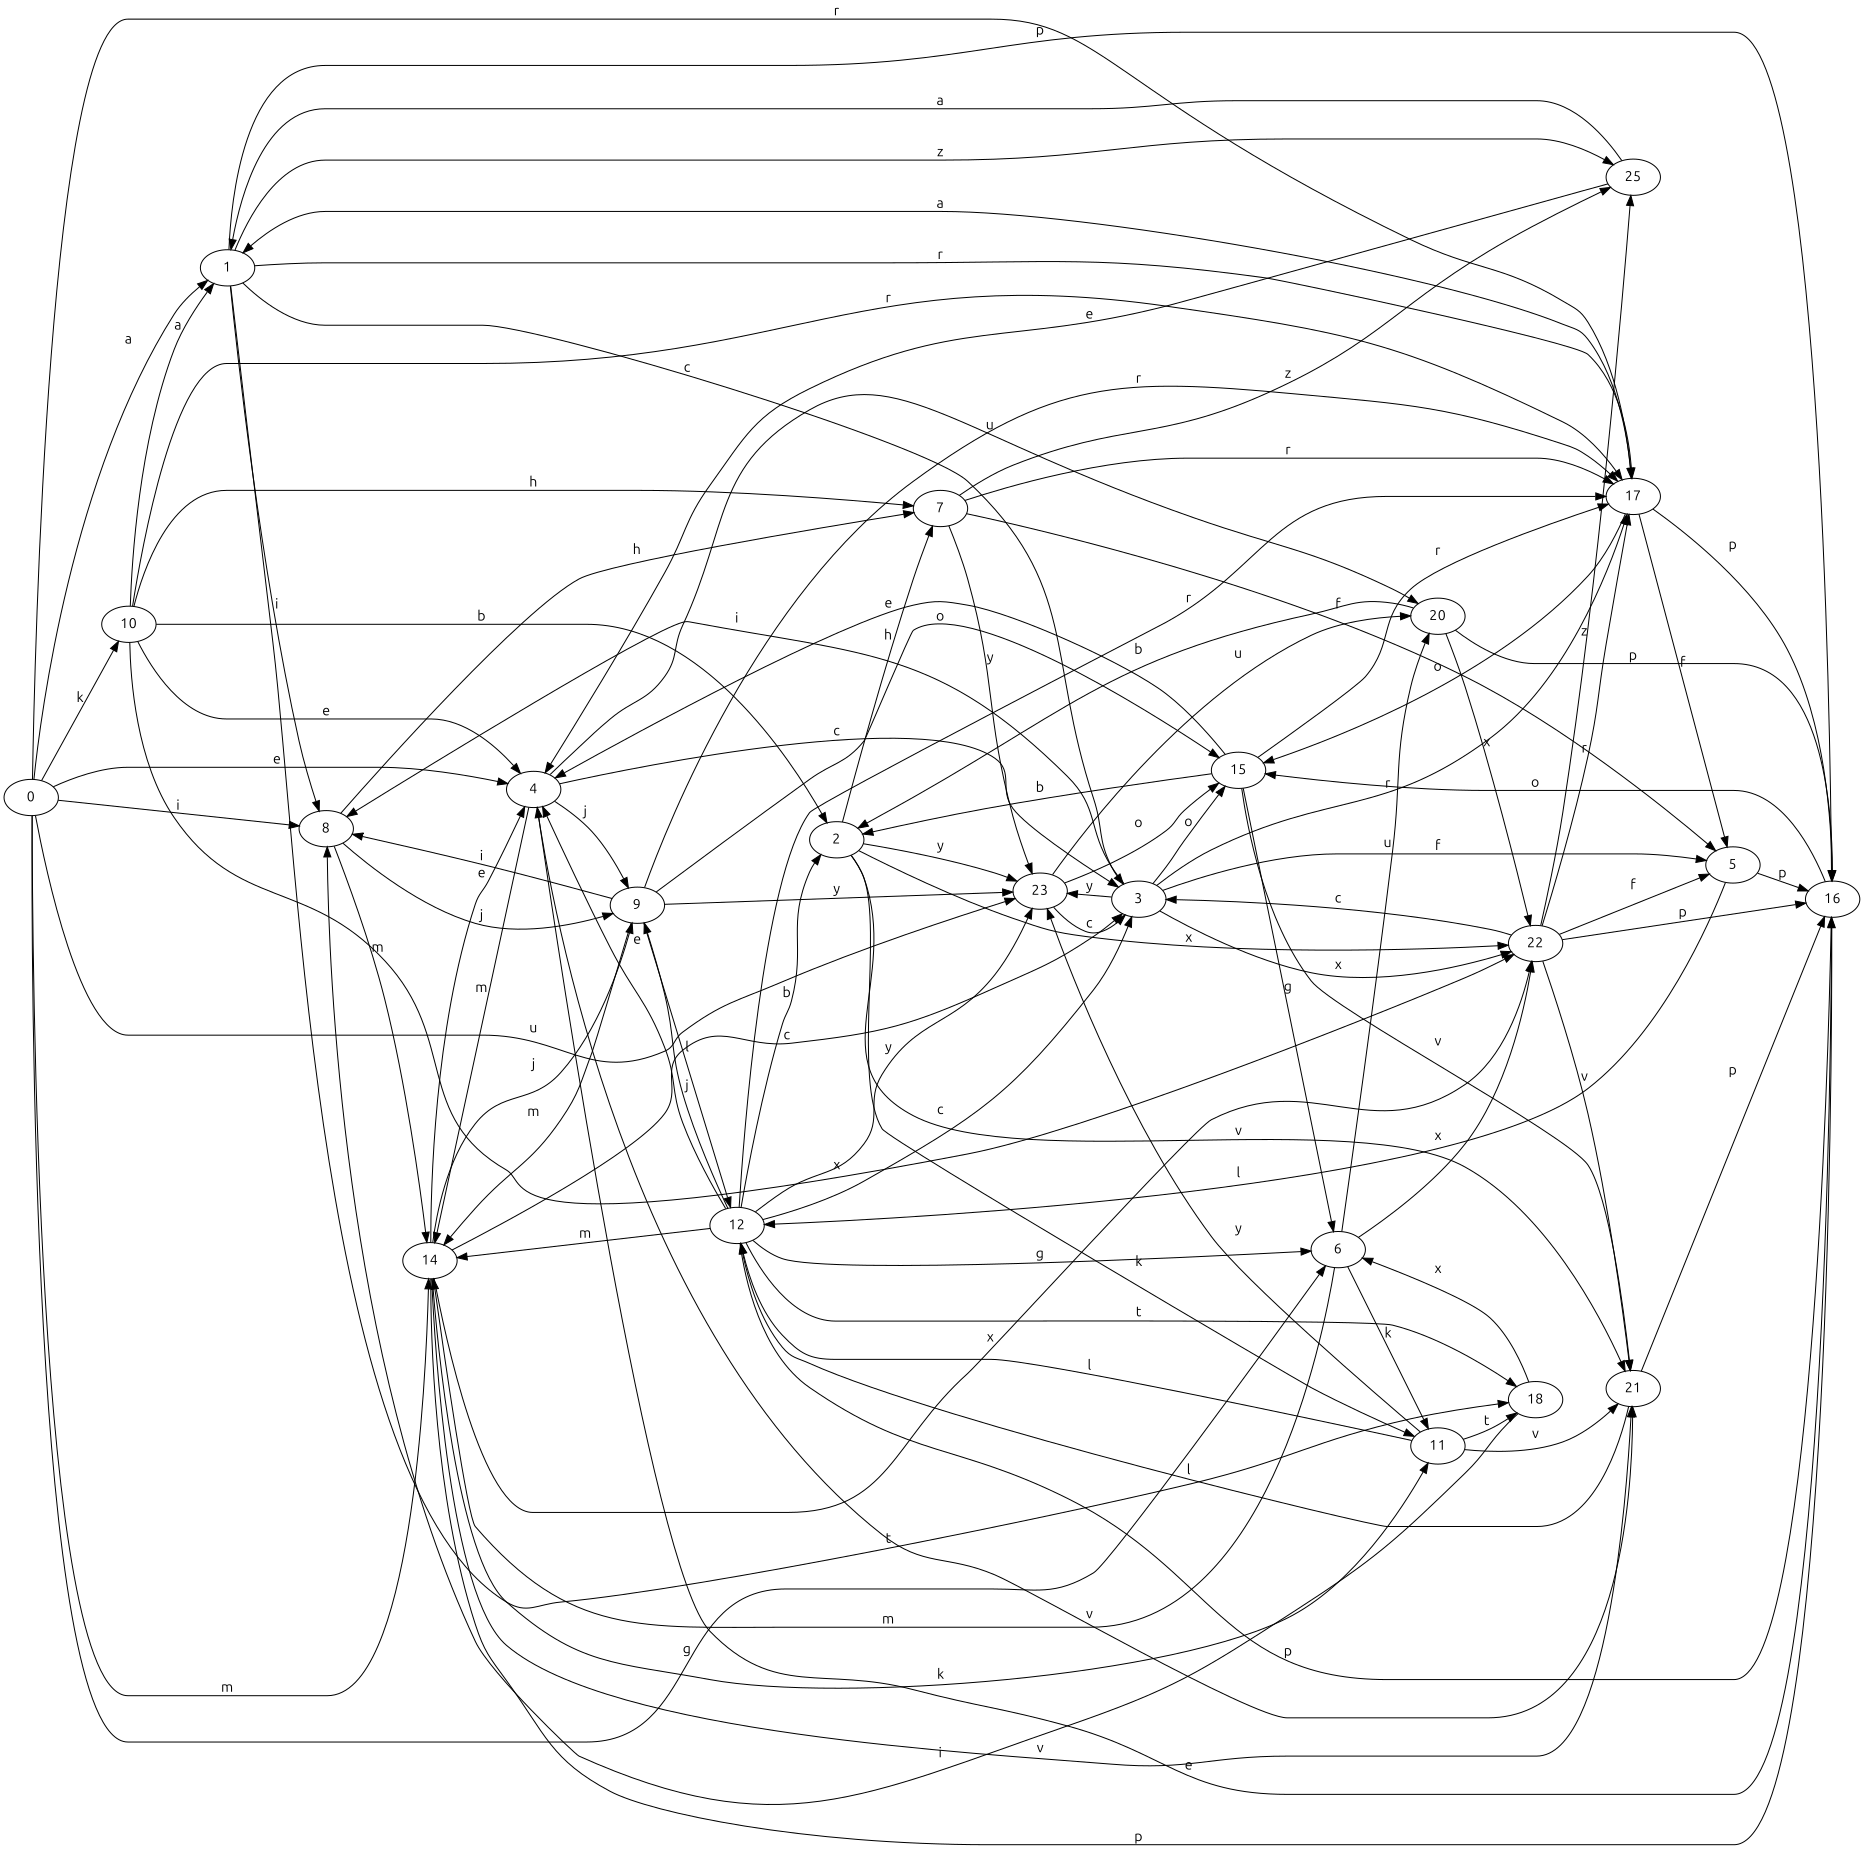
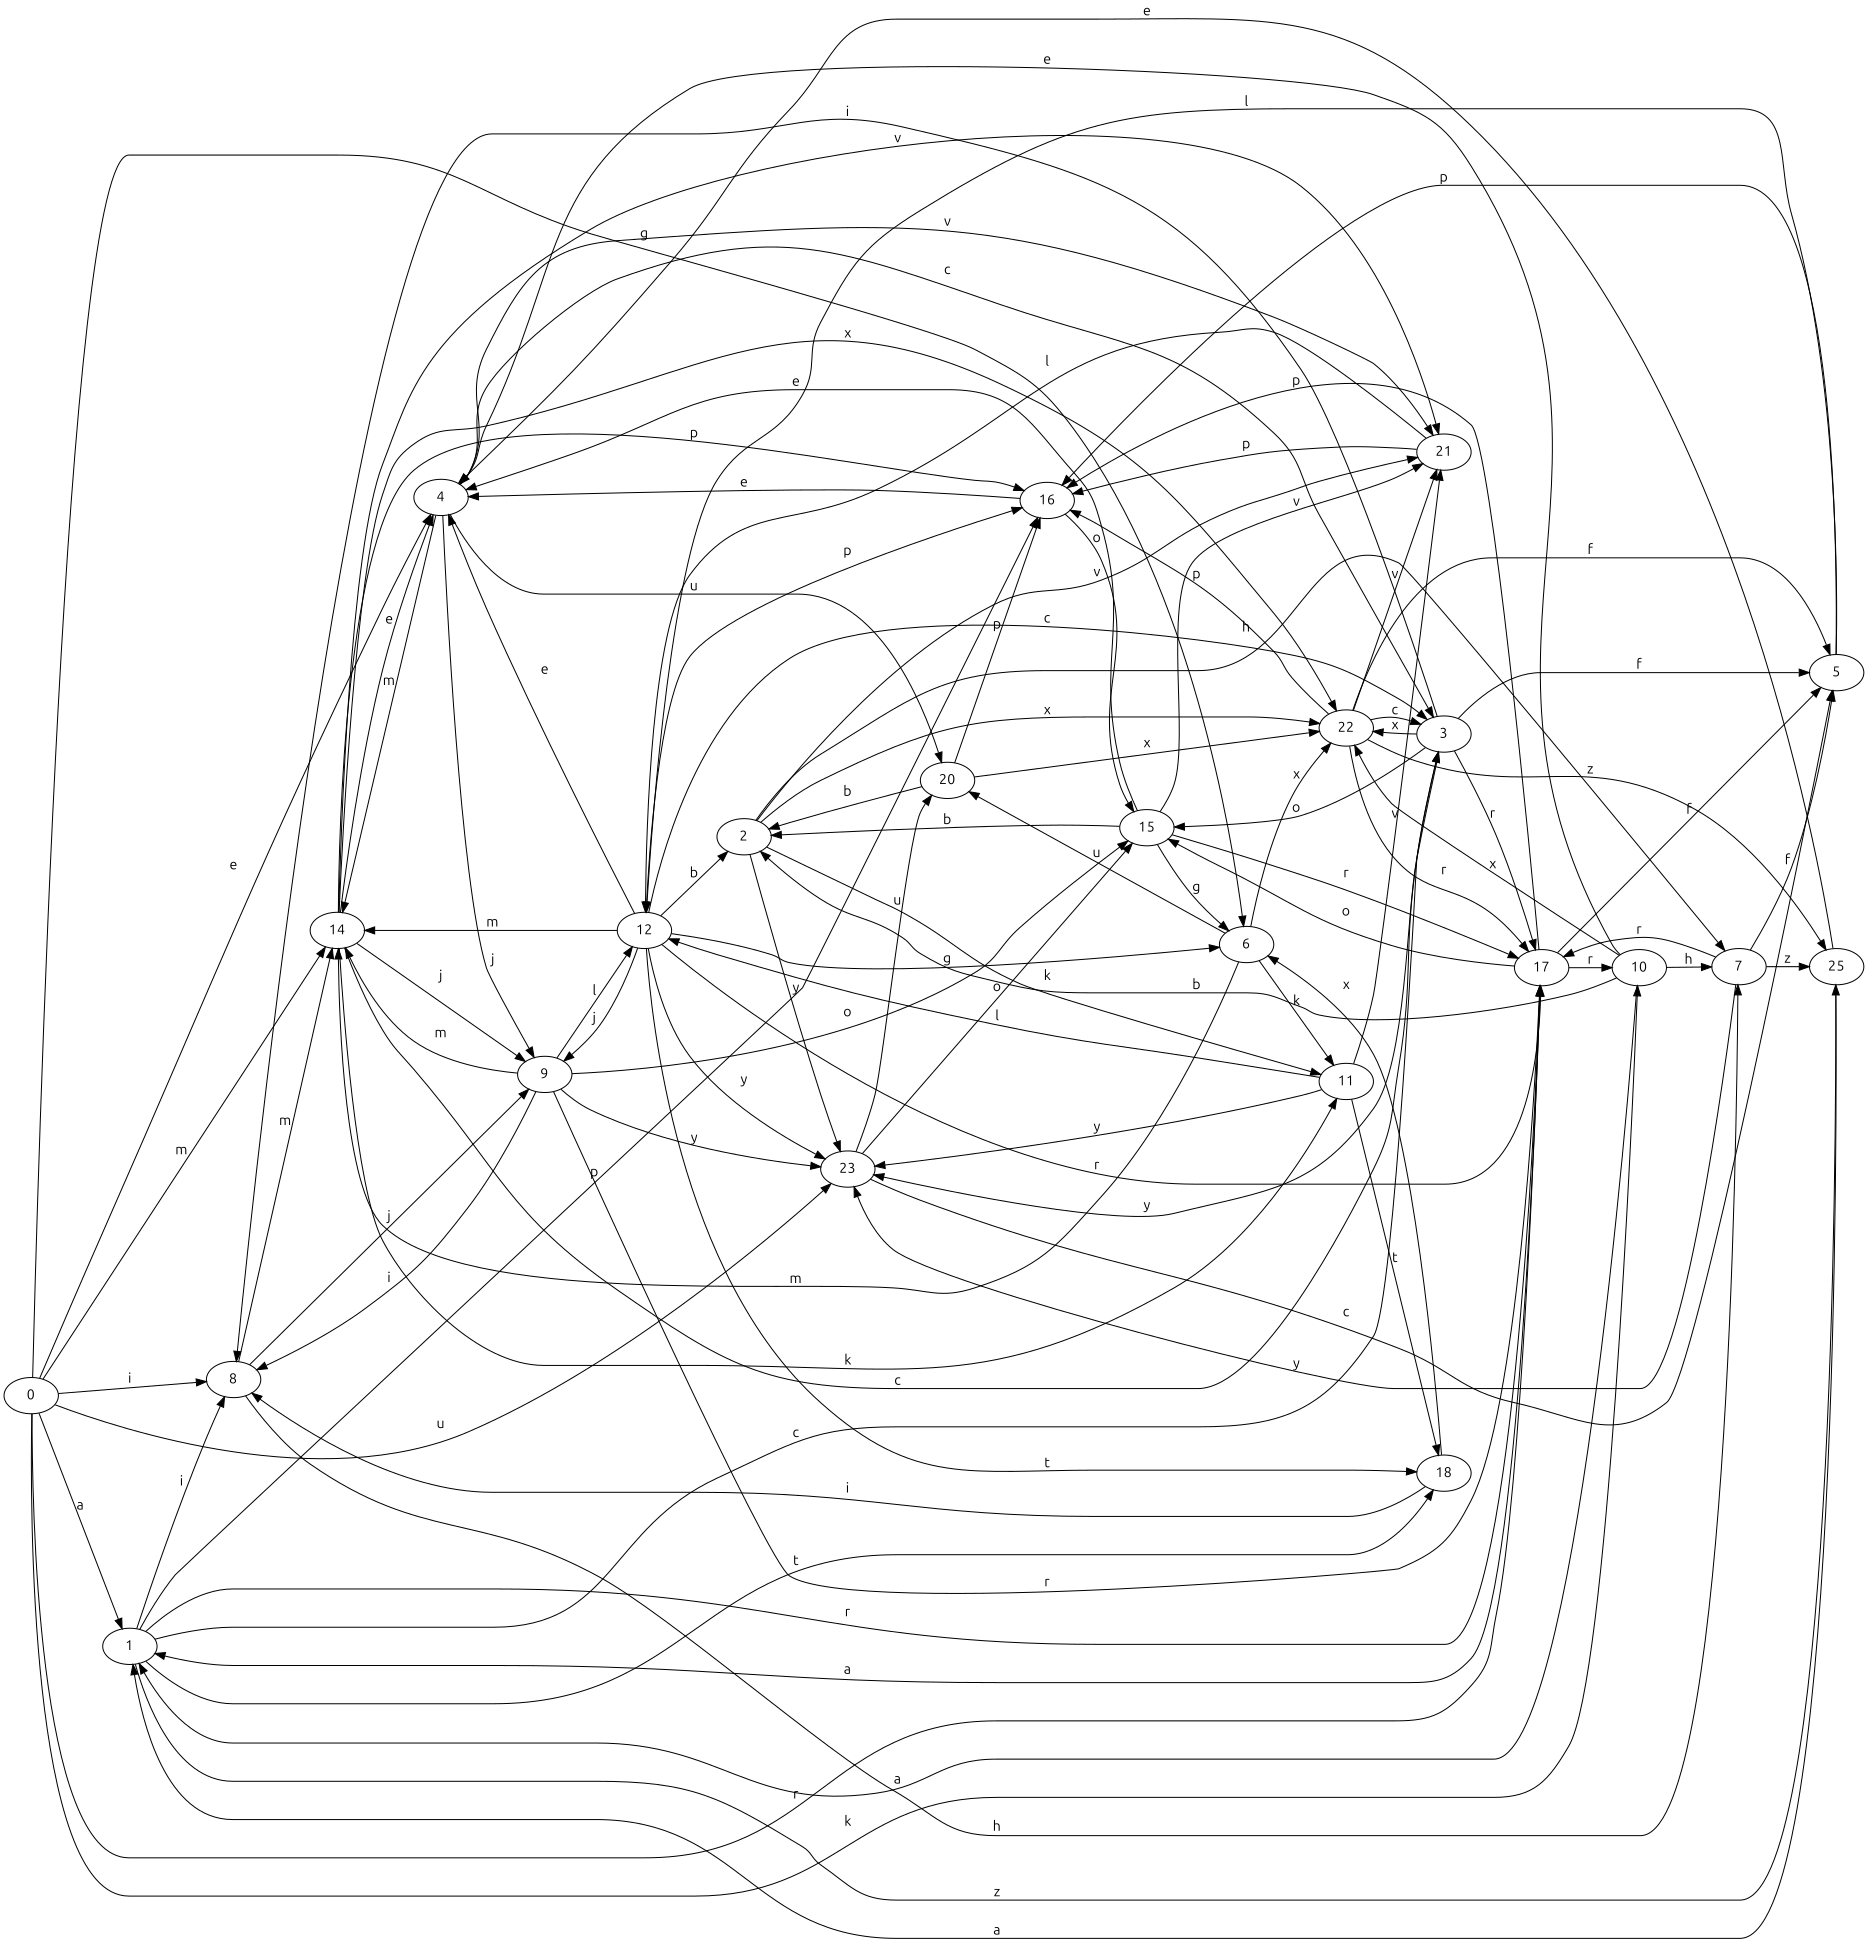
(806, 323) -> (1585, 968)
(1082, 930) -> (1572, 1419)
